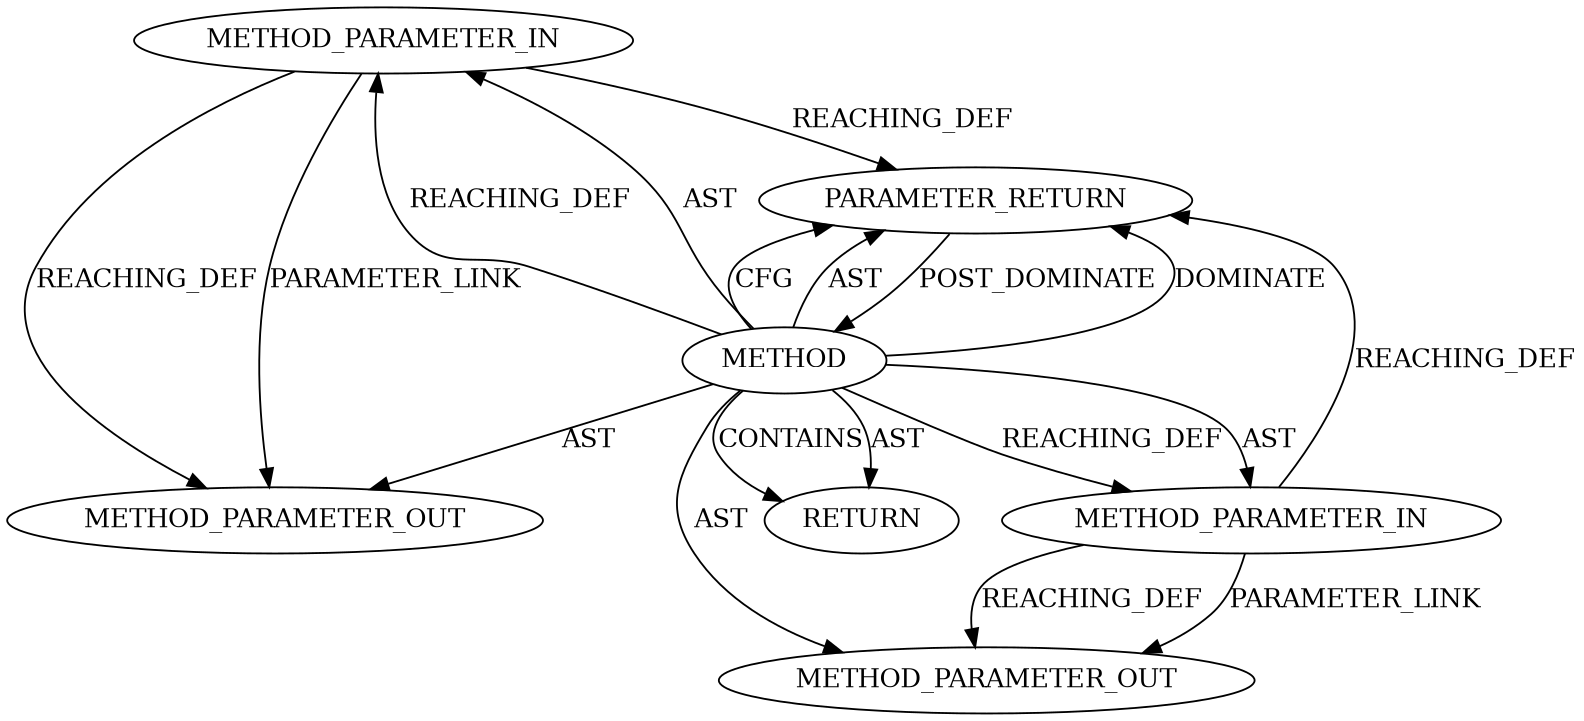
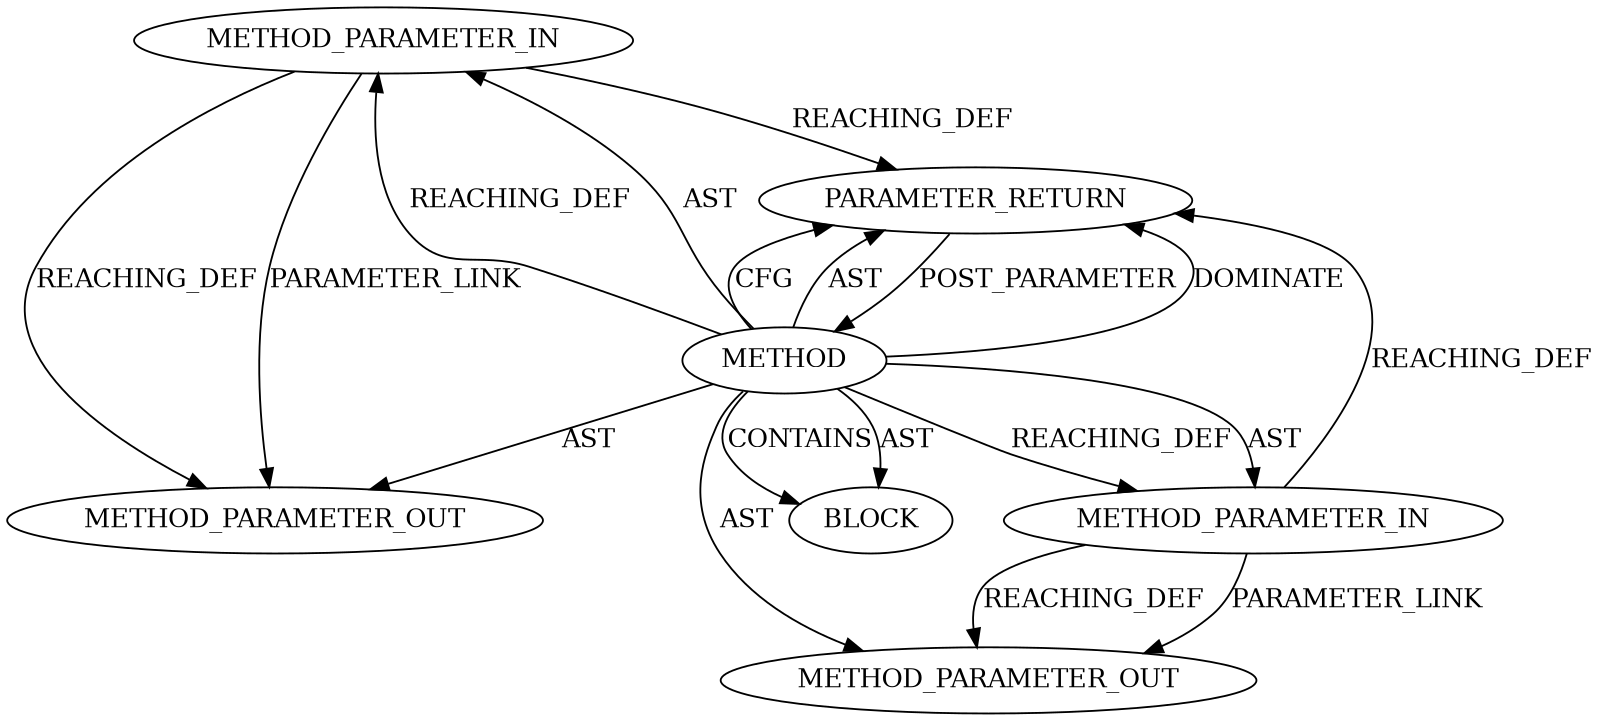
(1038, 280) -> (1047, 280)
(862, 520) -> (871, 520)
